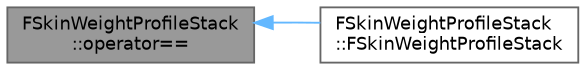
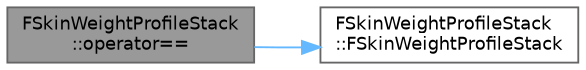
(297, 23) -> (278, 47)
